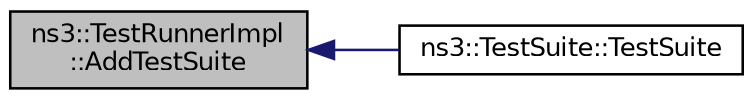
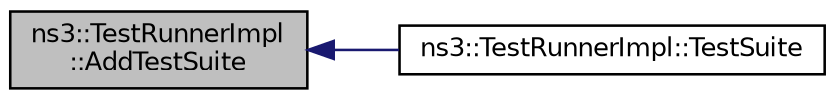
(571, 50) -> (612, 50)
